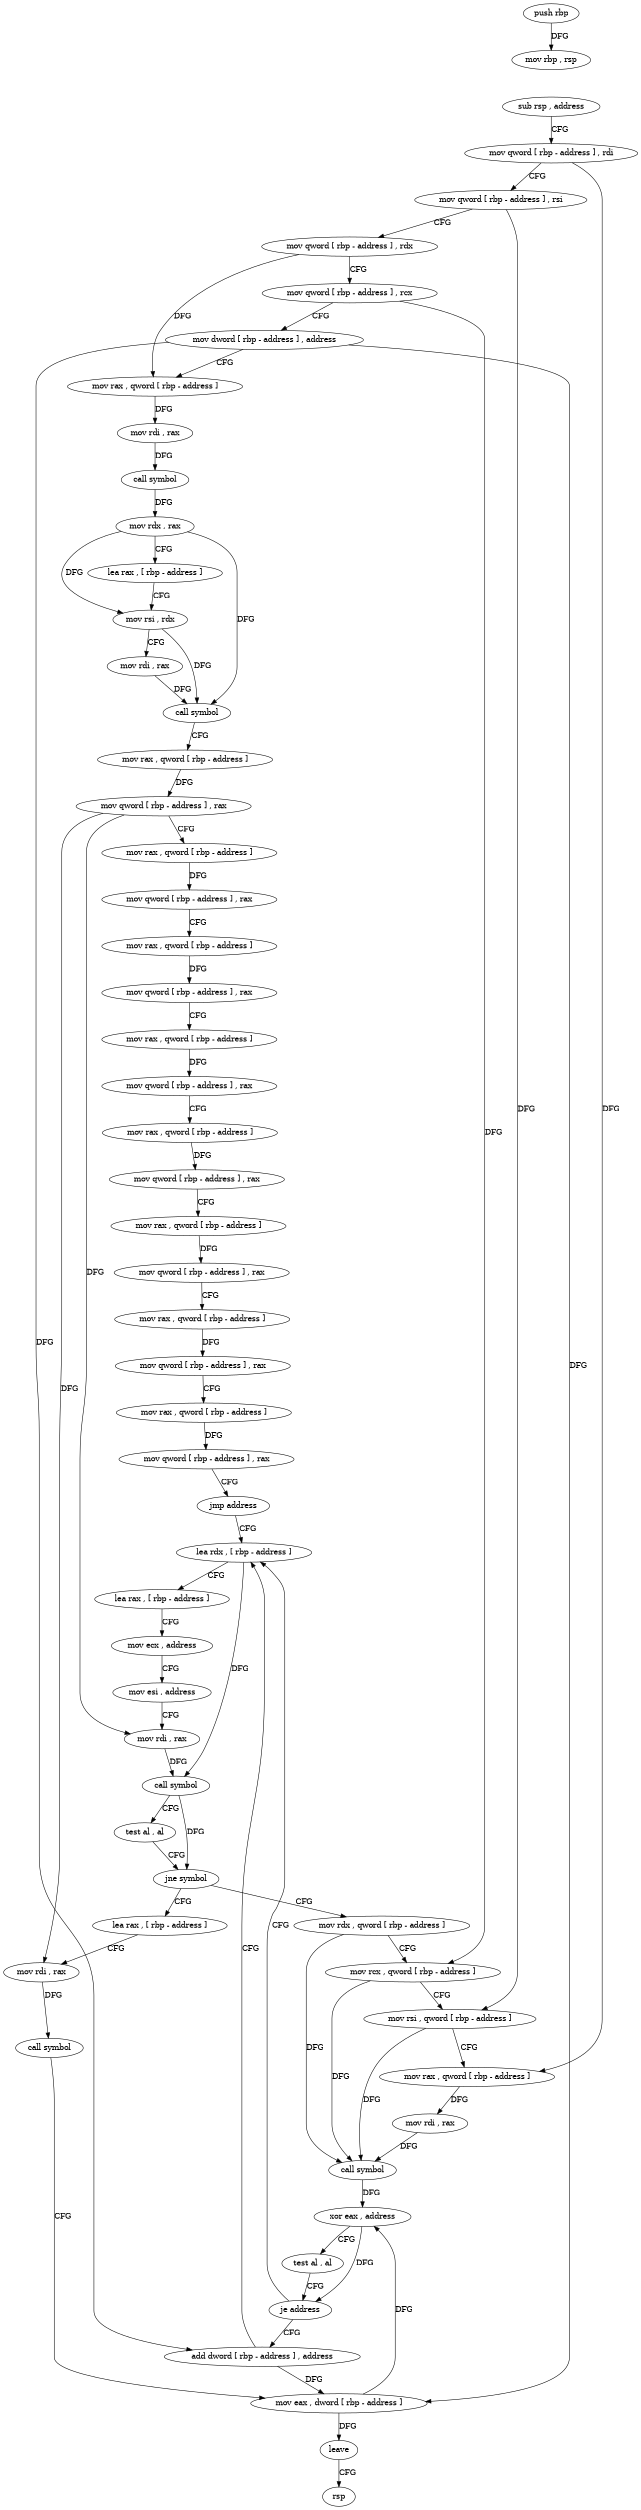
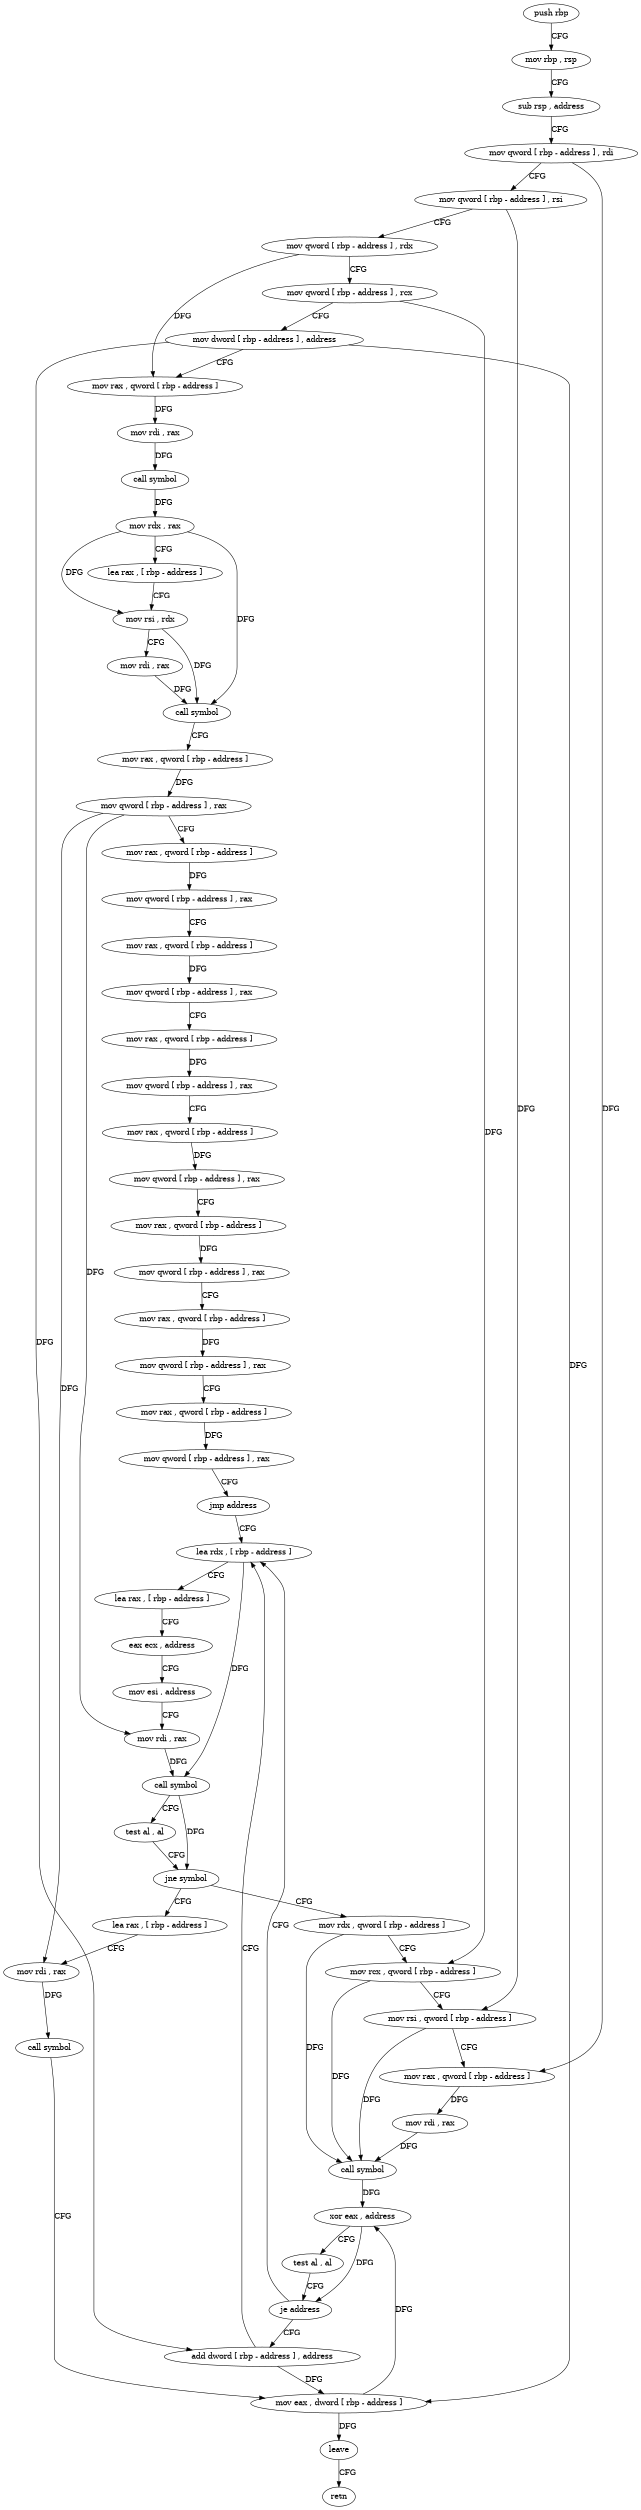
(560, 37) -> (560, 37)
none -> (551, 81)
(162, 1646) -> (162, 1646)
(339, 2497) -> (339, 2497)
